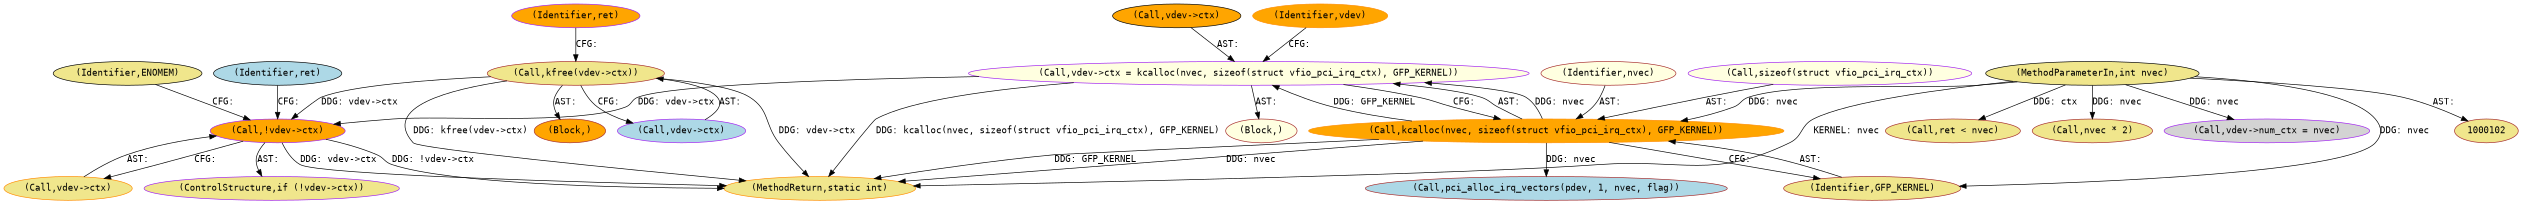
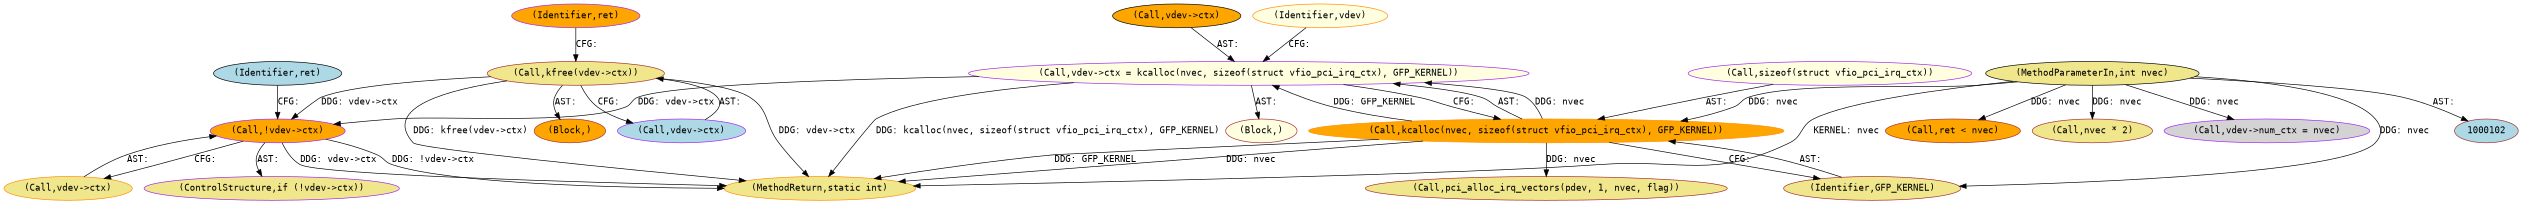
(1320, 16) -> (1320, 16)
(128, 73) -> none
(1608, 73) -> none
(2056, 102) -> (2056, 102)
(1953, 131) -> (1953, 131)
(2486, 131) -> (2486, 131)
(1546, 188) -> (1546, 188)
